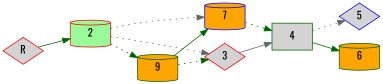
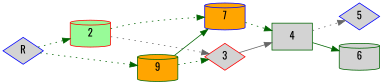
(154, 21) -> (154, 21)
(51, 44) -> (51, 44)
(121, 49) -> (85, 59)
(23, 51) -> (23, 51)
(359, 57) -> (359, 57)
